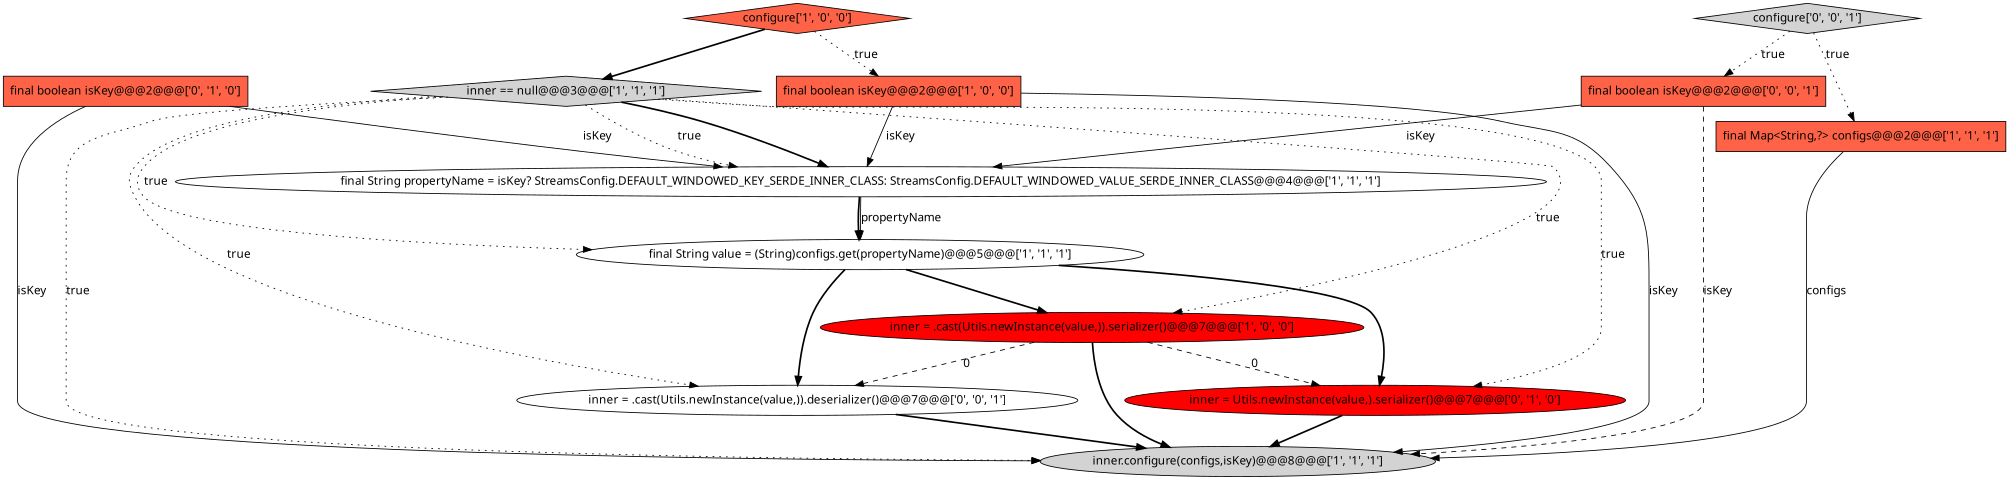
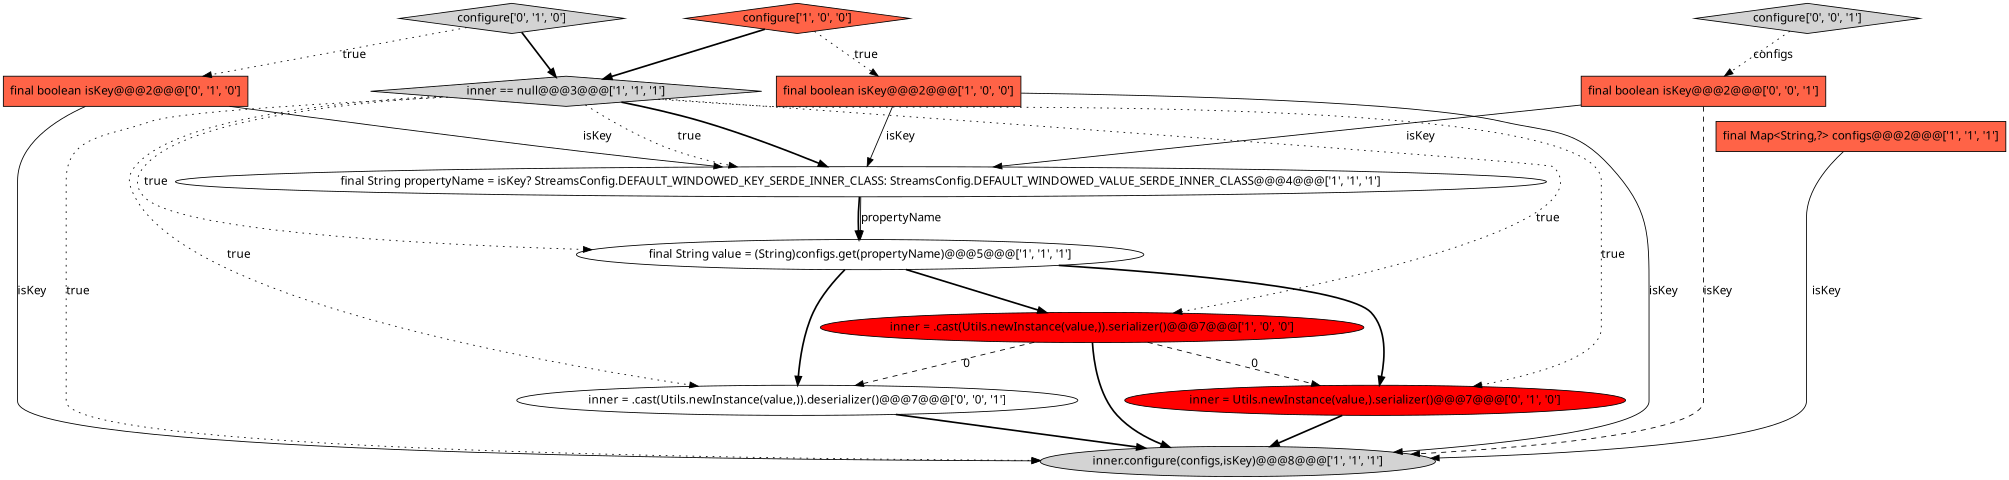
none -> (512, 18)
(1773, 55) -> (1773, 55)
(1832, 73) -> none
(1827, 291) -> (1827, 291)
